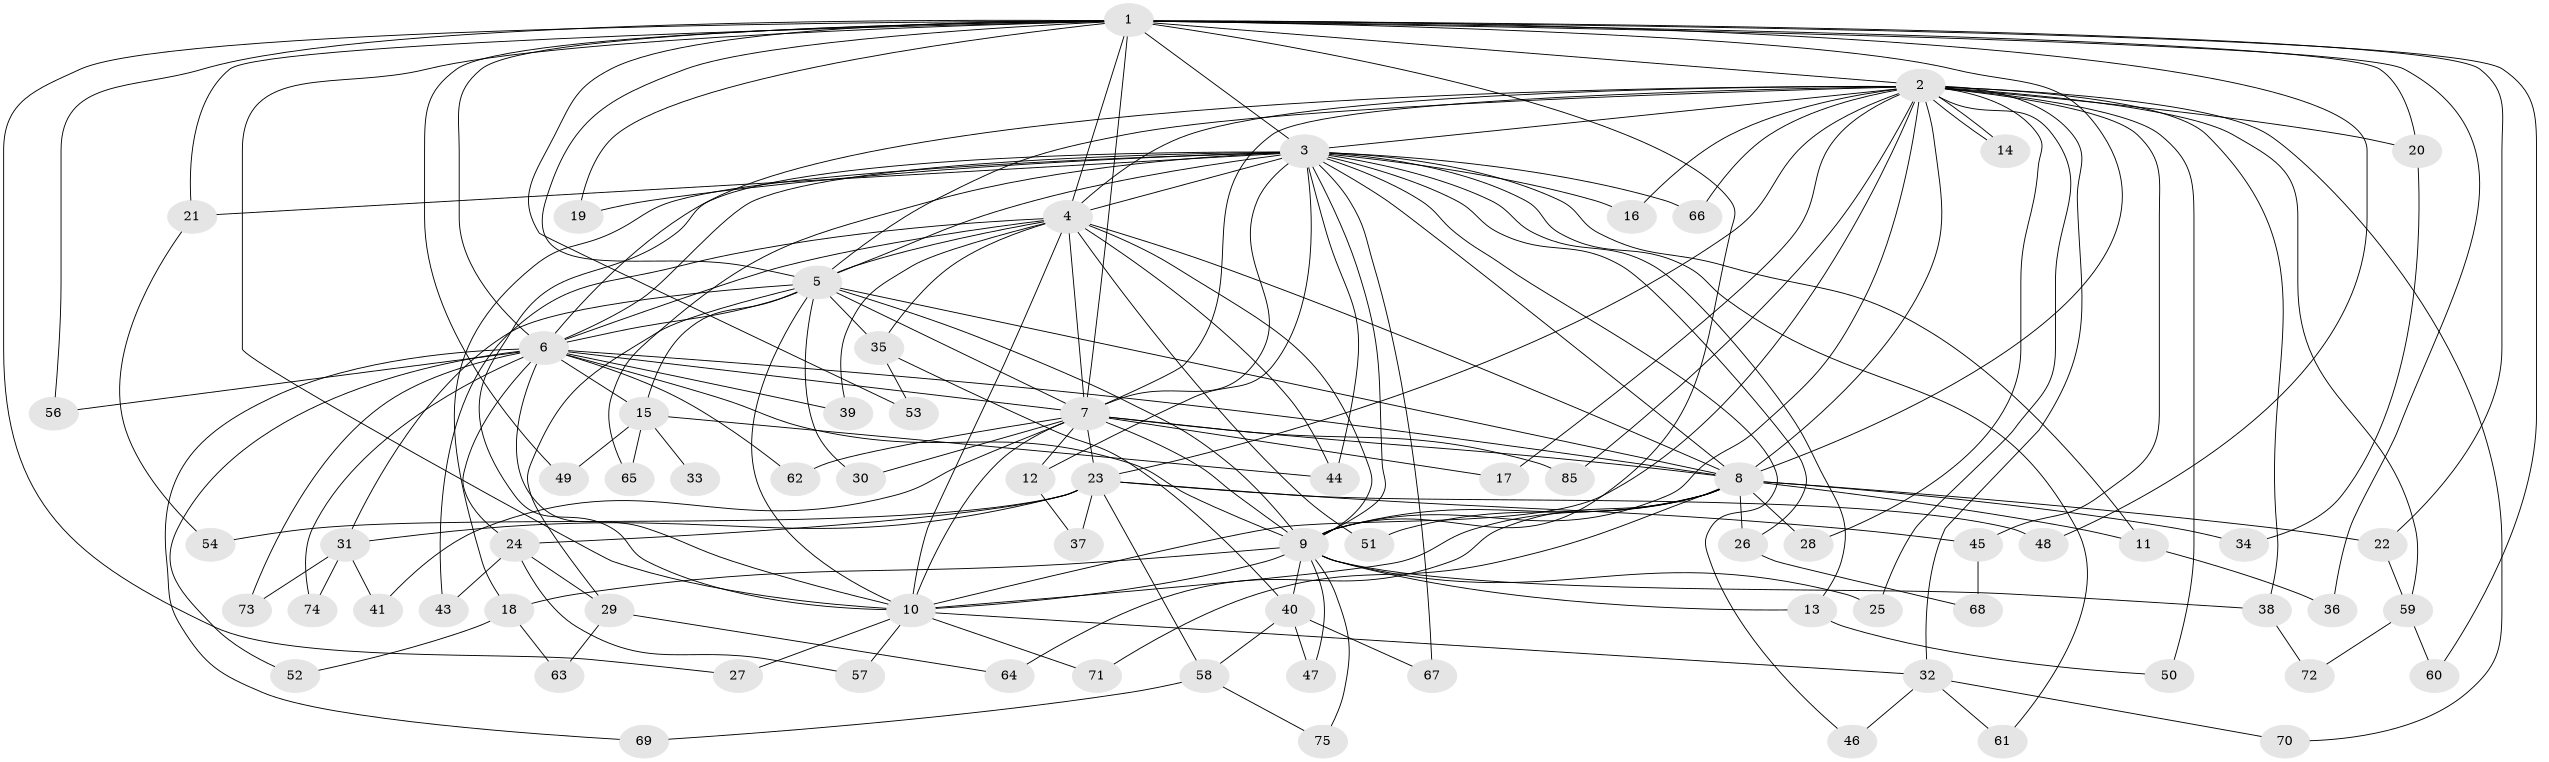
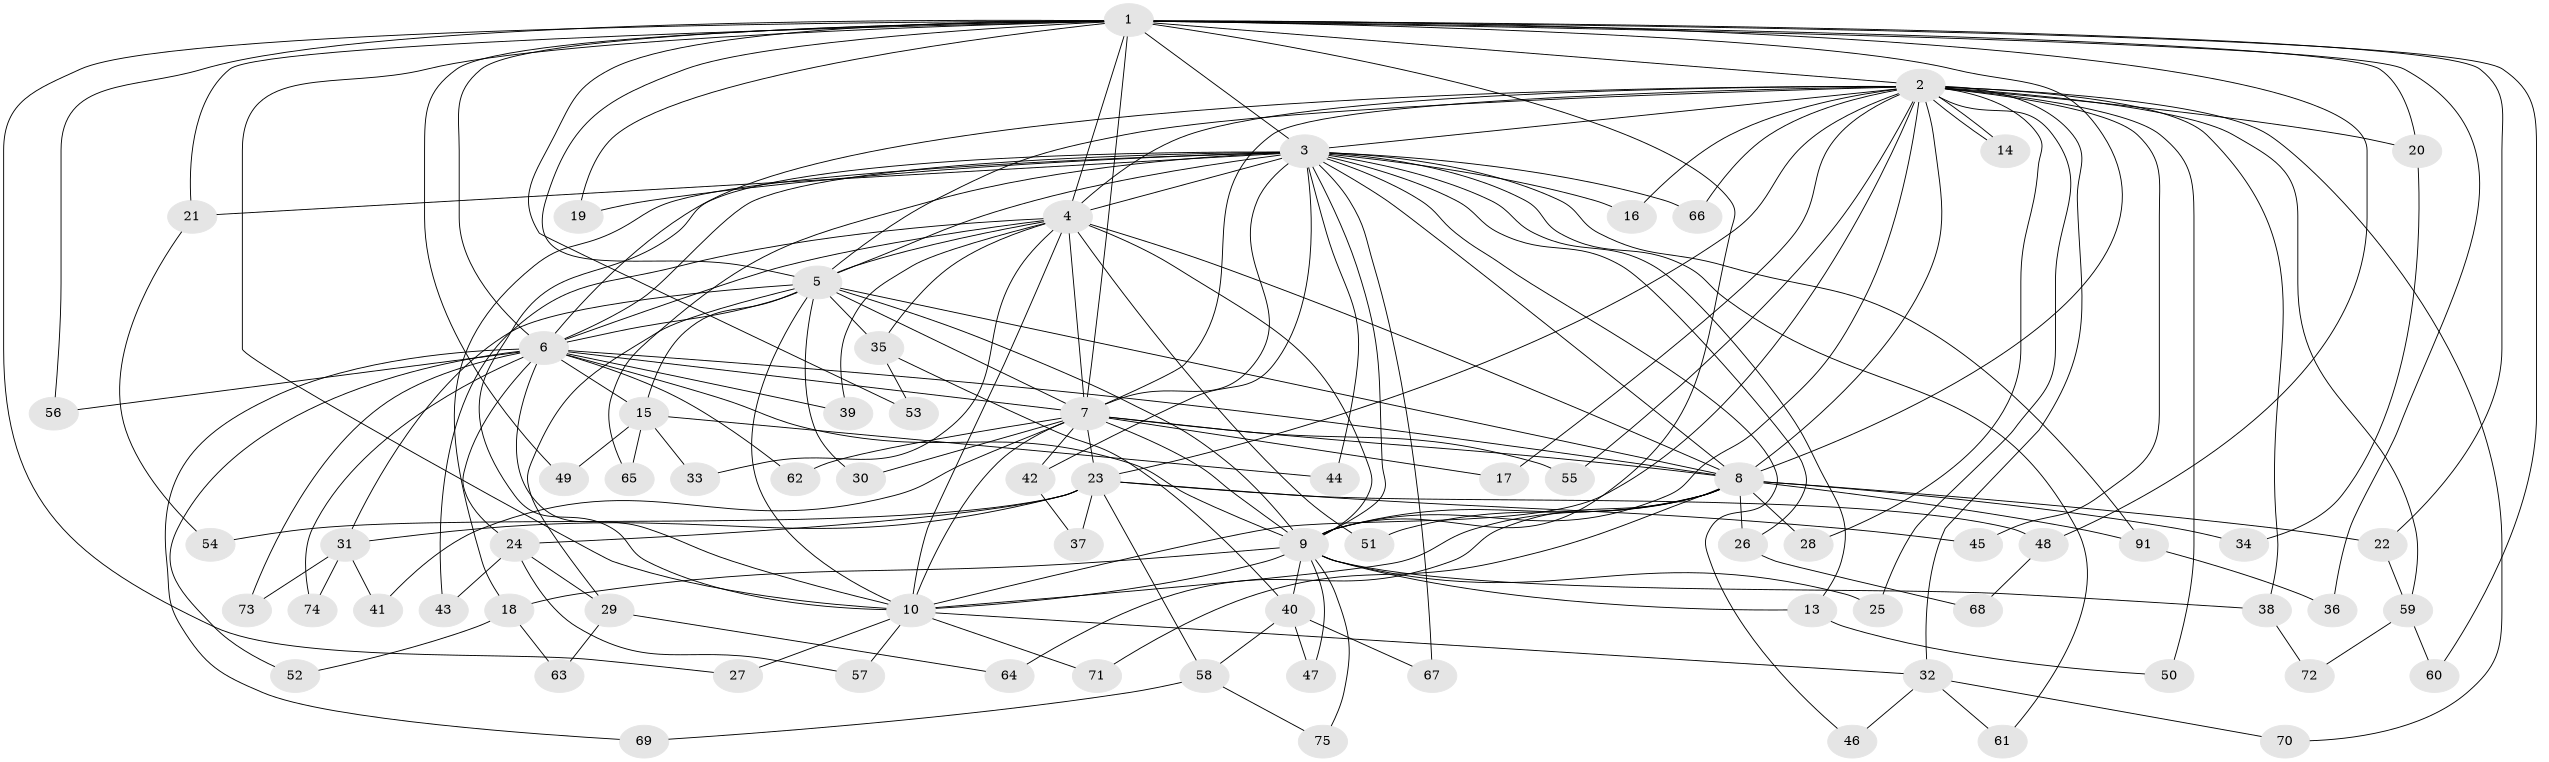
(1222, 331) -> (945, 431)
(1030, 479) -> (1030, 479)
(1570, 479) -> (1570, 479)
(2144, 545) -> (2144, 545)
(1978, 578) -> (2011, 578)
